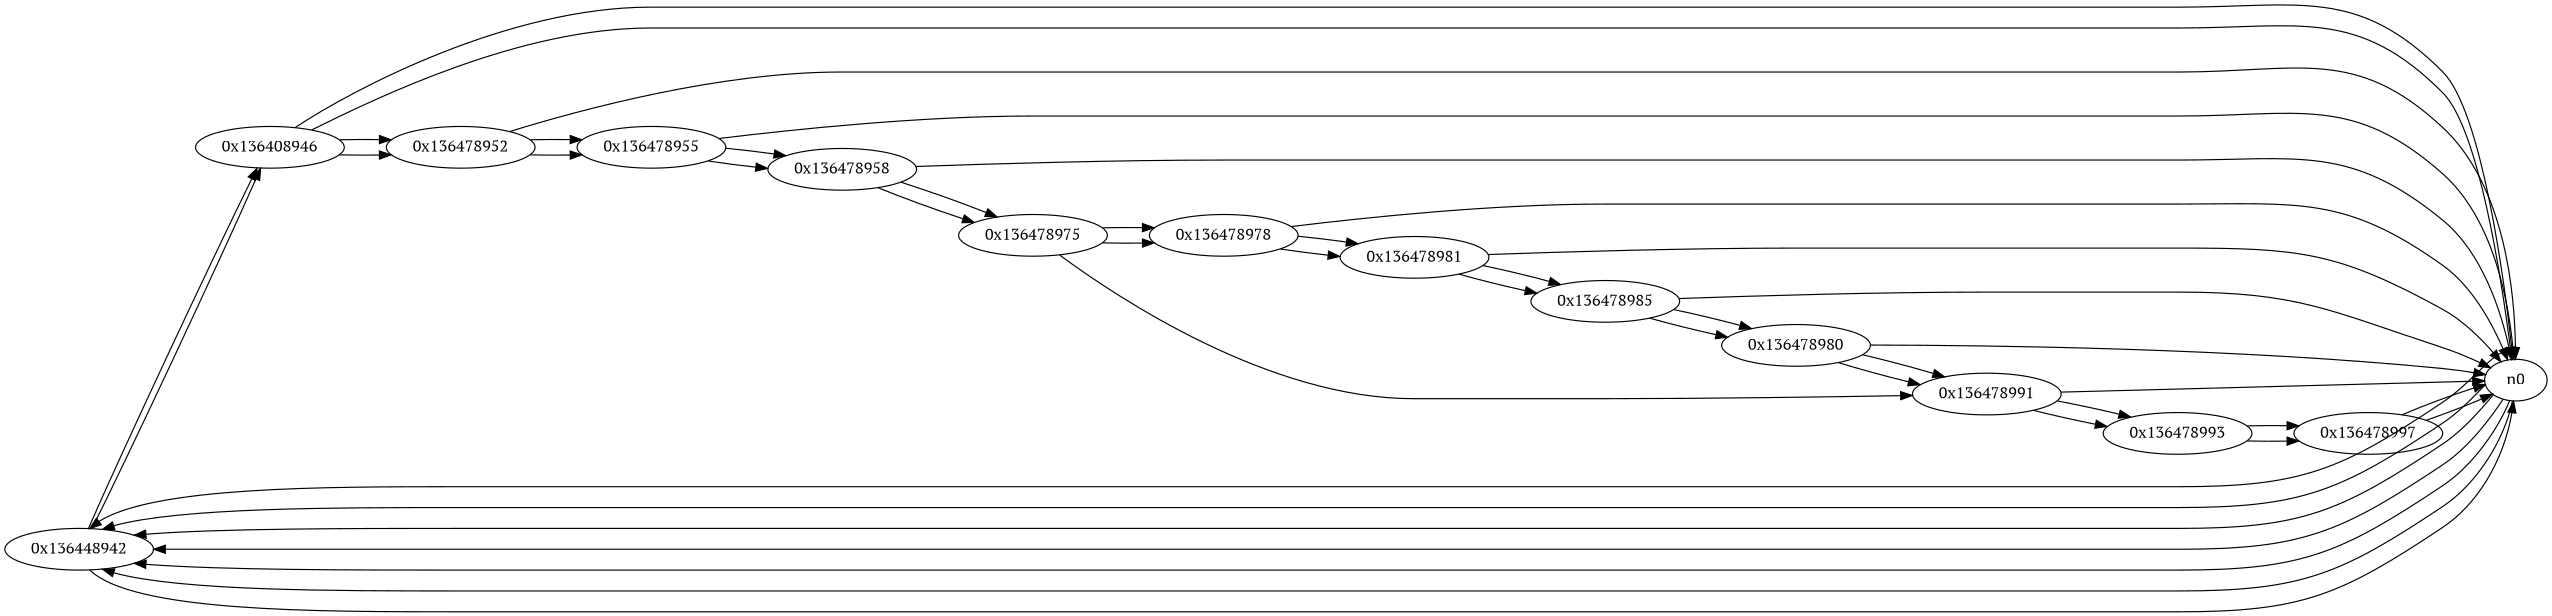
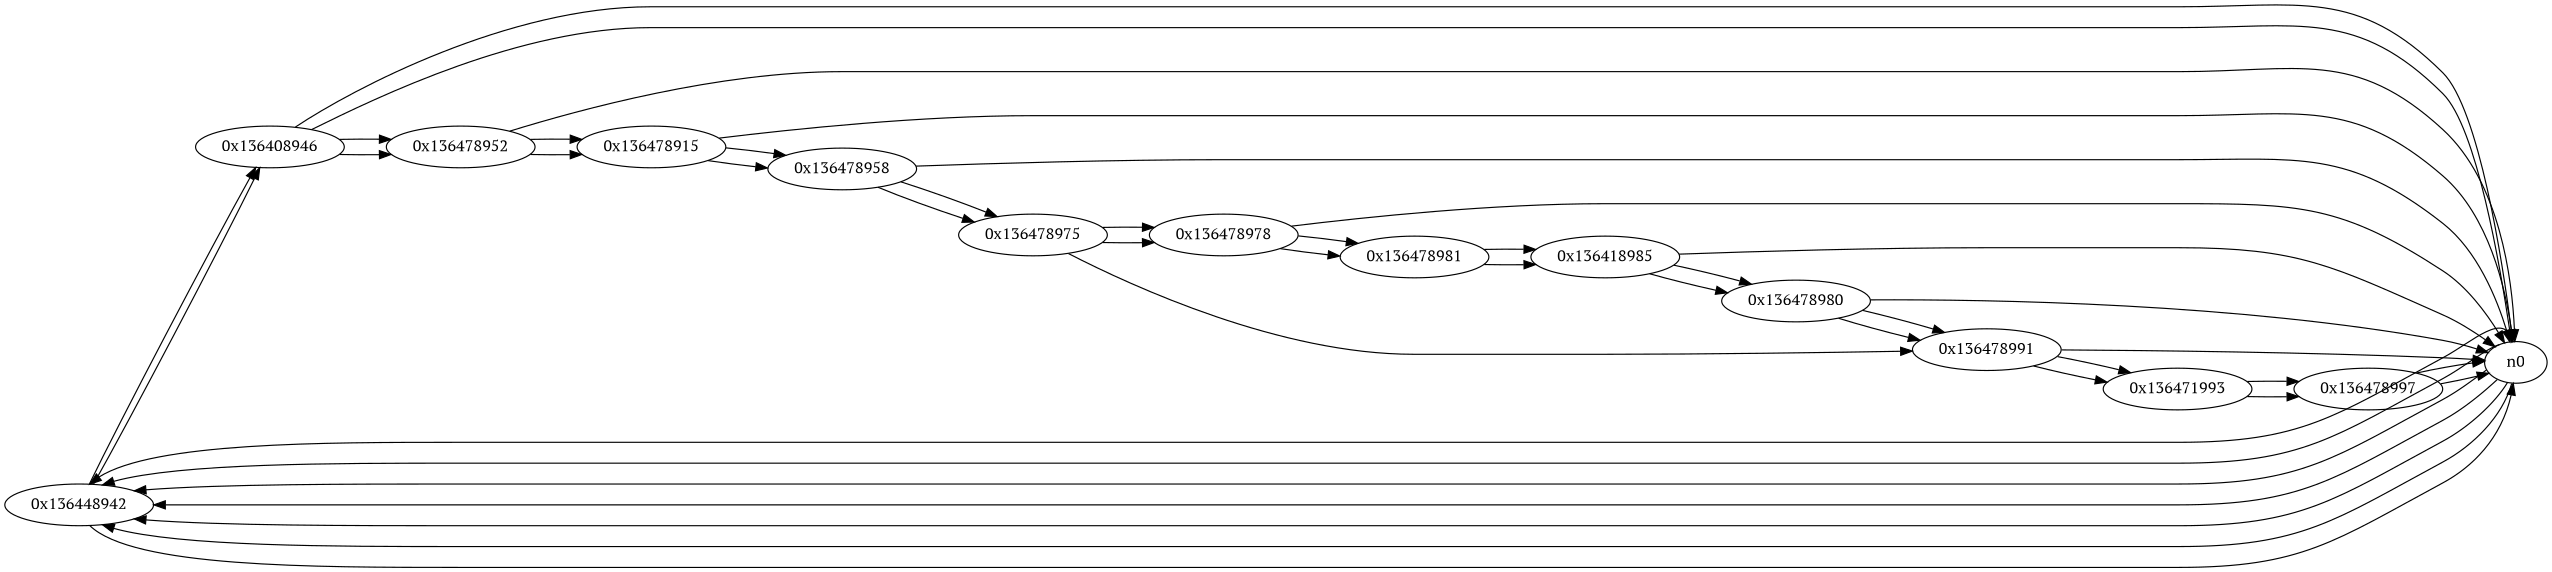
(651, 147) -> (651, 147)
(2005, 248) -> none
(1605, 301) -> (1605, 257)
(2178, 433) -> (2178, 389)
